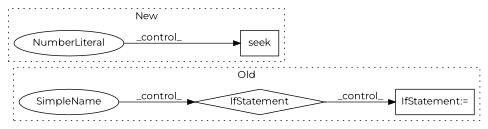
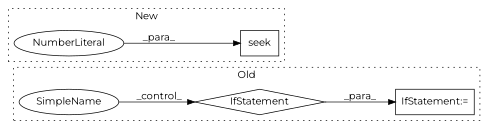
(159, 38) -> (159, 38)
(360, 97) -> (360, 97)
